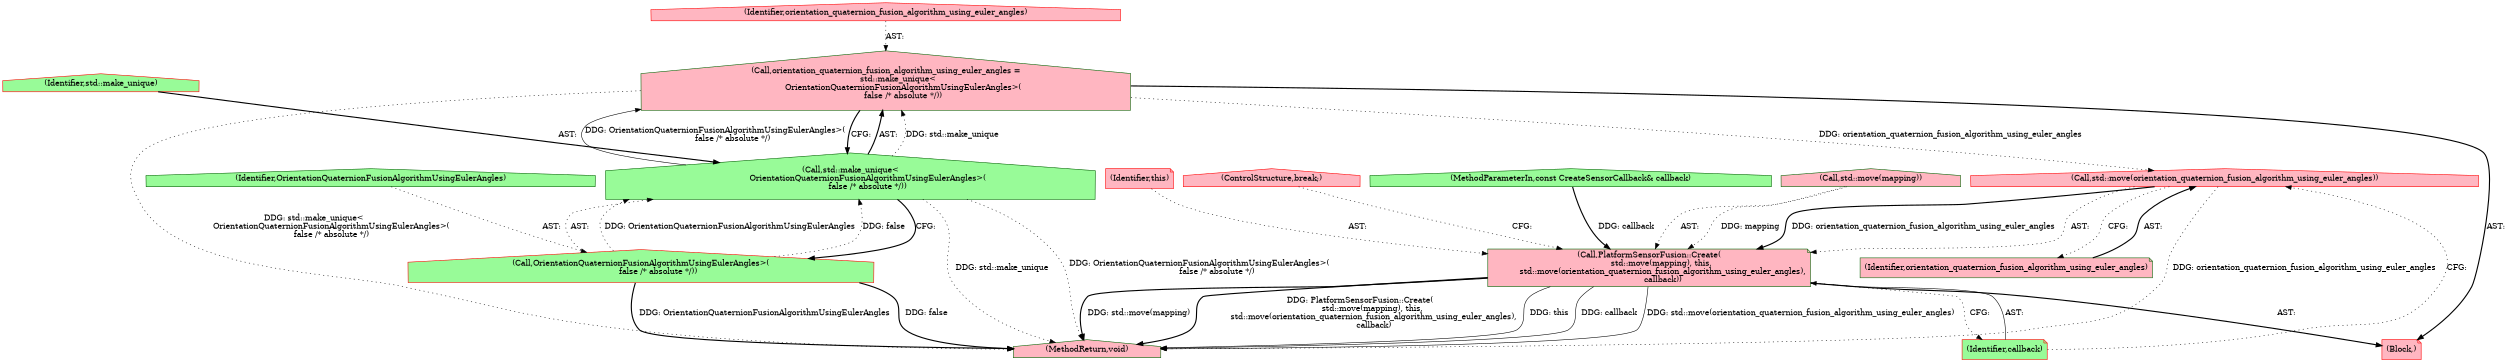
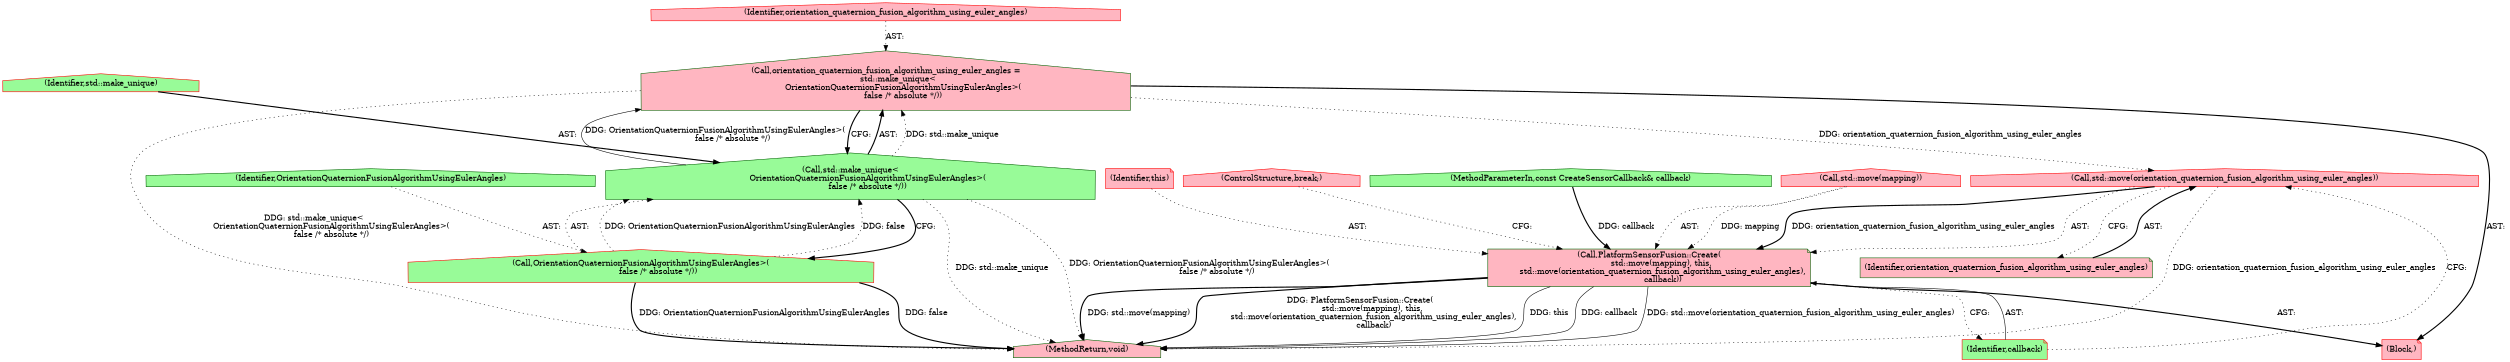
(1871, 179) -> (1871, 179)
